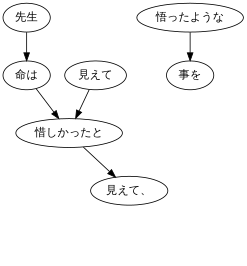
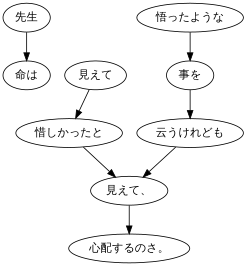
(45, 100) -> none
none -> (190, 133)
none -> (129, 248)
